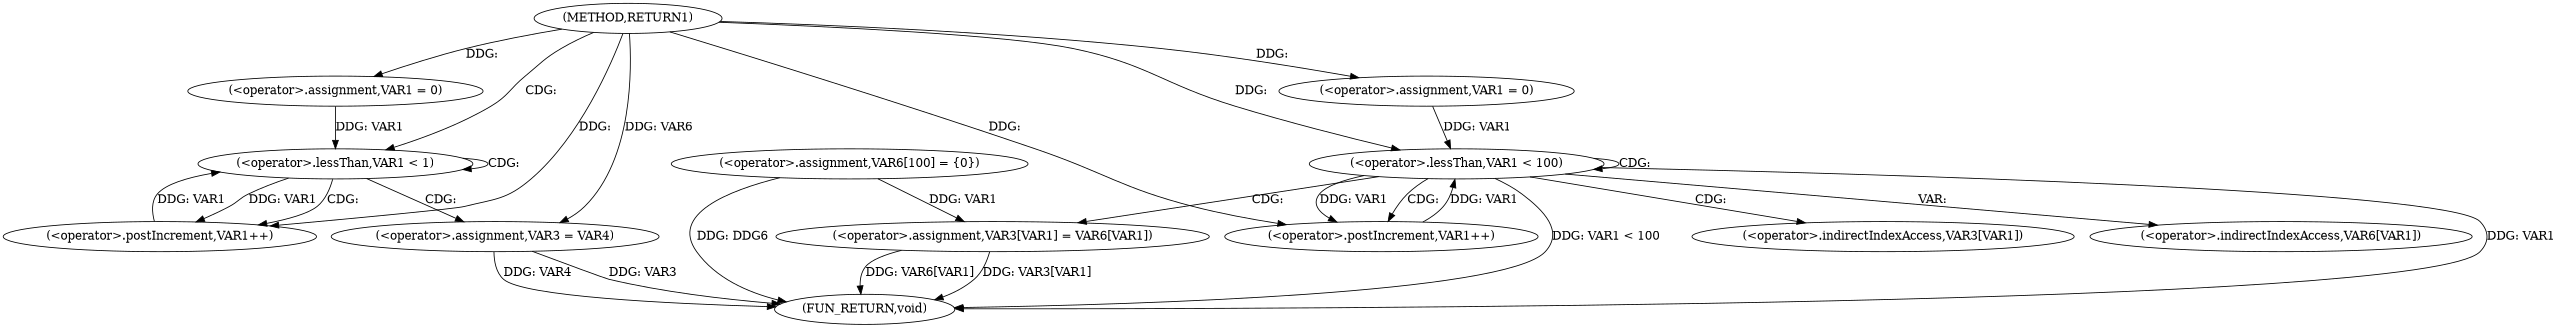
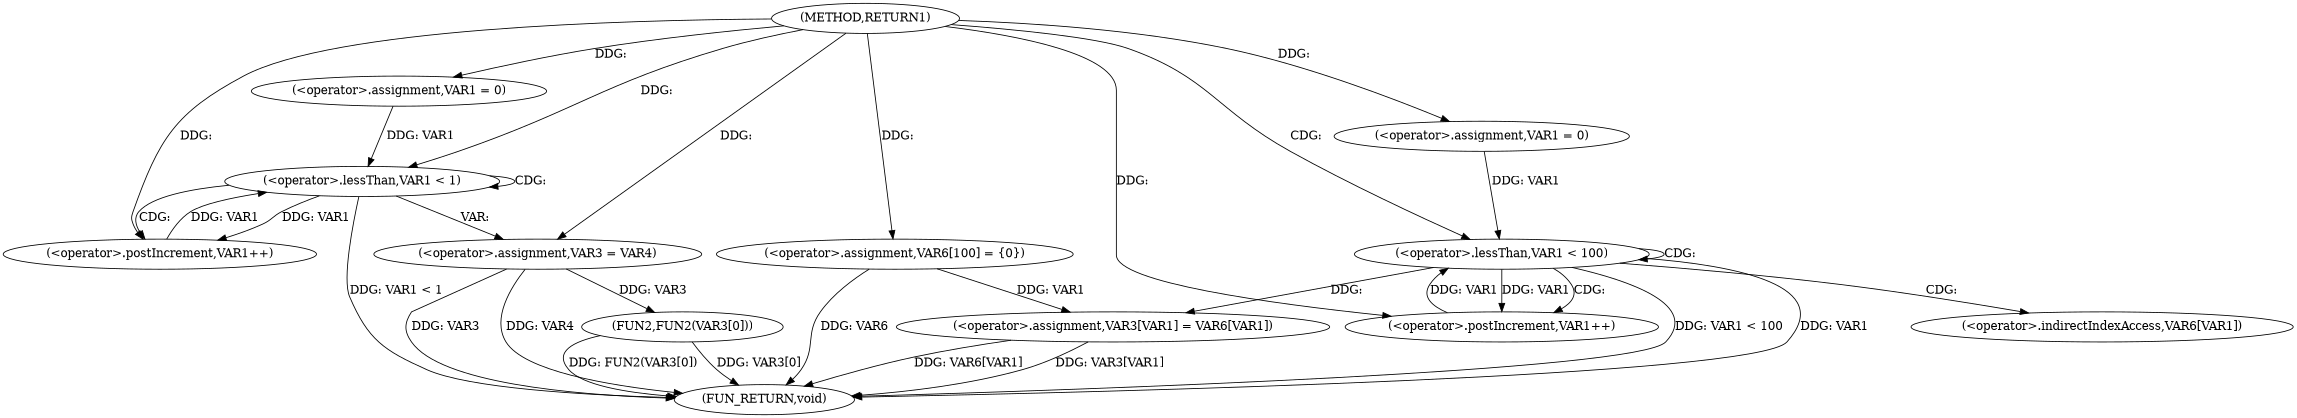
(543, 91) -> (659, 91)
(1253, 91) -> (1308, 136)
(659, 128) -> (738, 136)
none -> (880, 132)
(443, 200) -> (477, 218)
(1270, 200) -> (1348, 291)
(1935, 200) -> (1944, 291)
(733, 237) -> (855, 327)
(1883, 237) -> none
none -> (682, 327)
none -> (441, 375)
